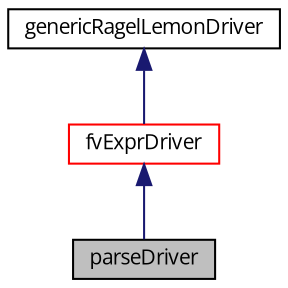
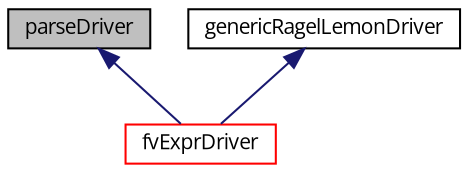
(144, 212) -> (147, 93)
